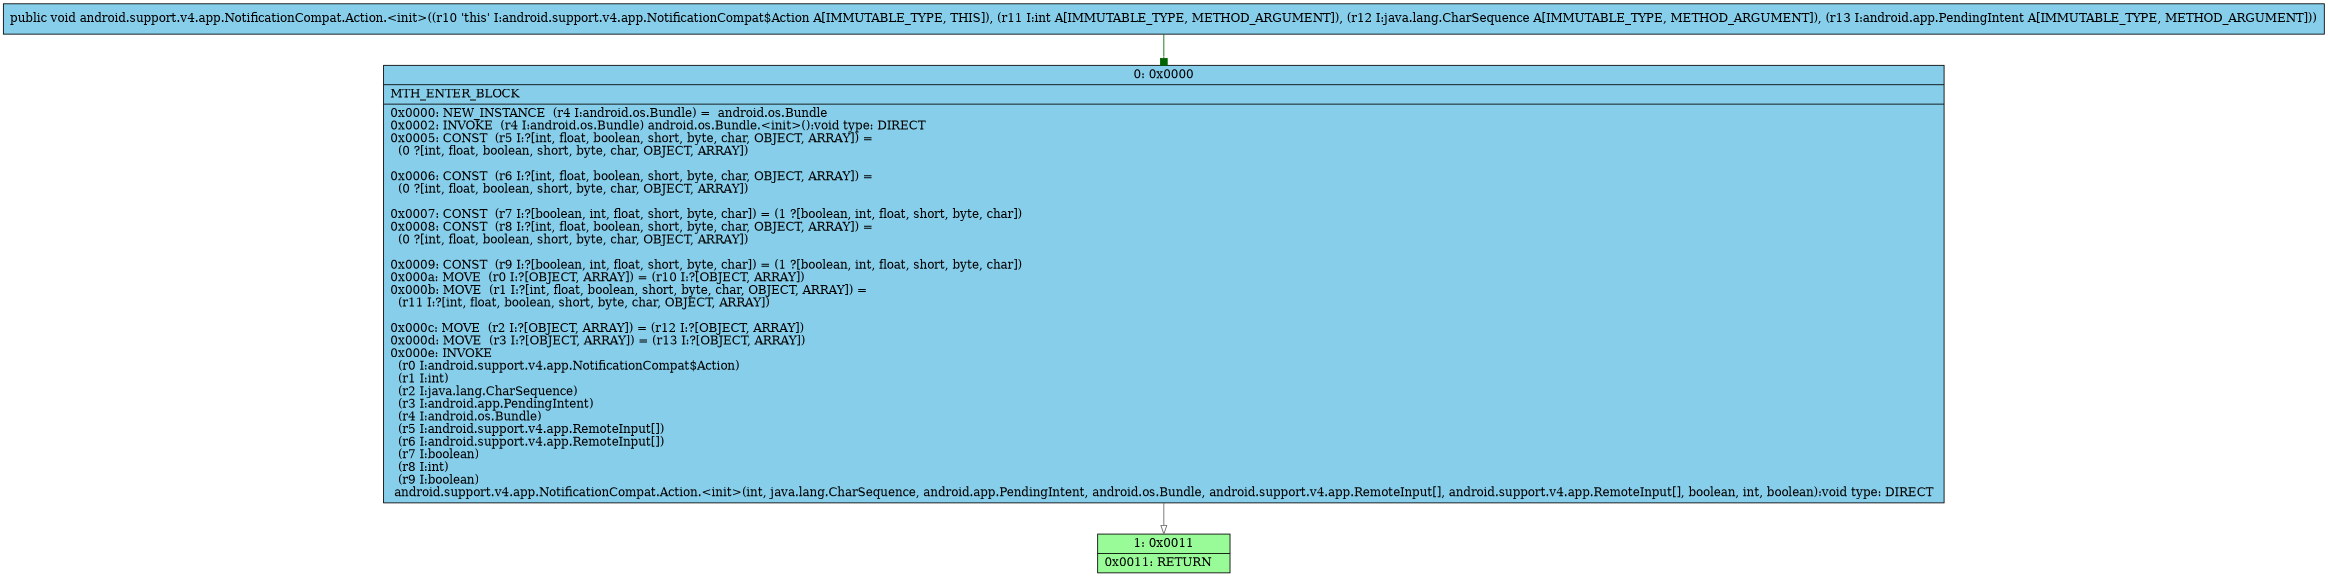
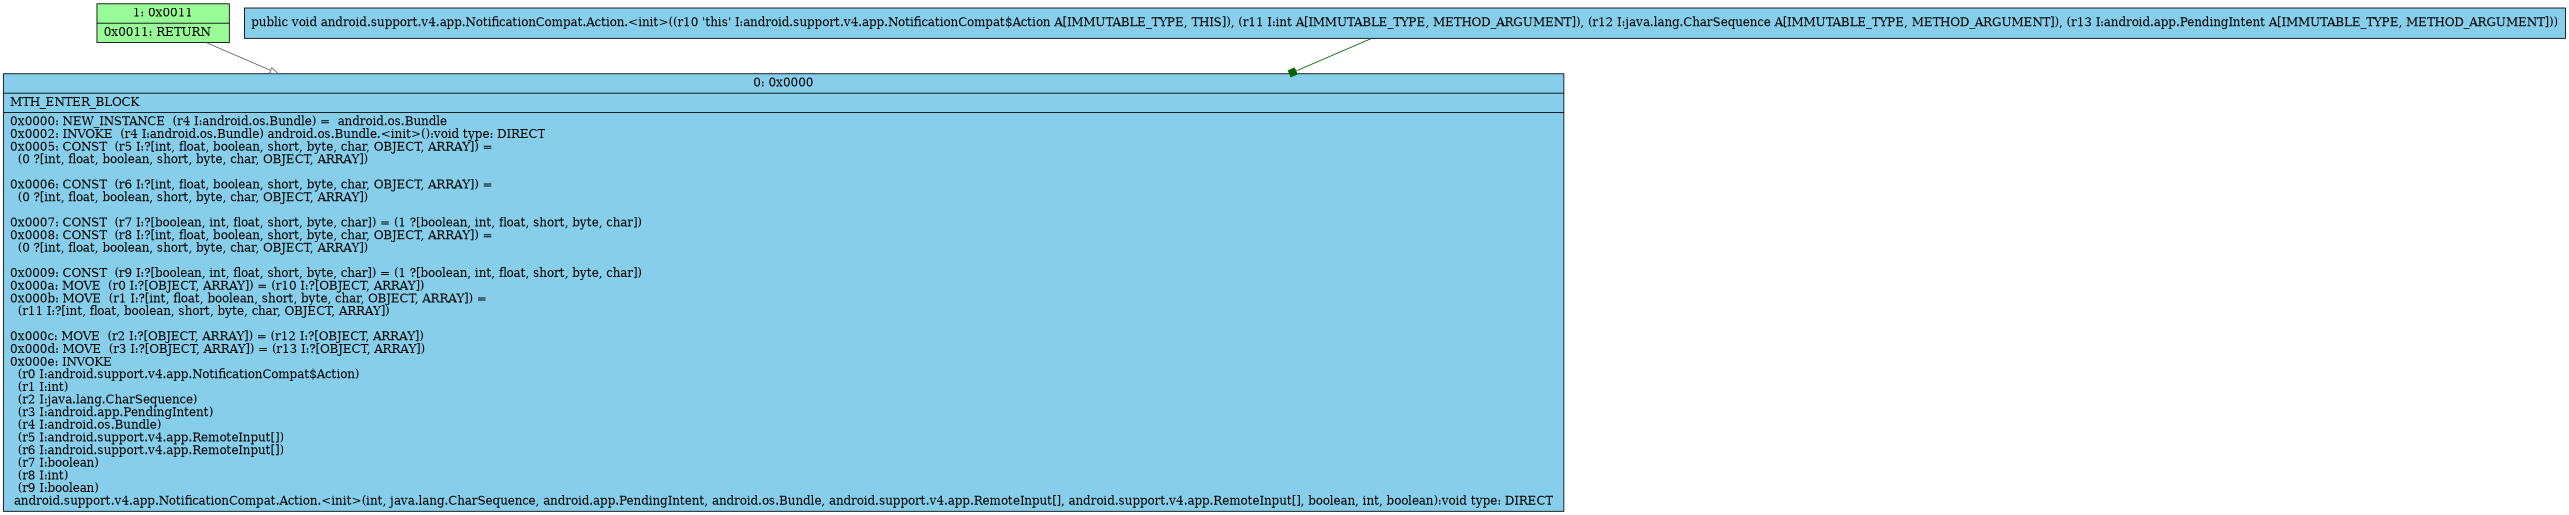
(1164, 514) -> (238, 56)
